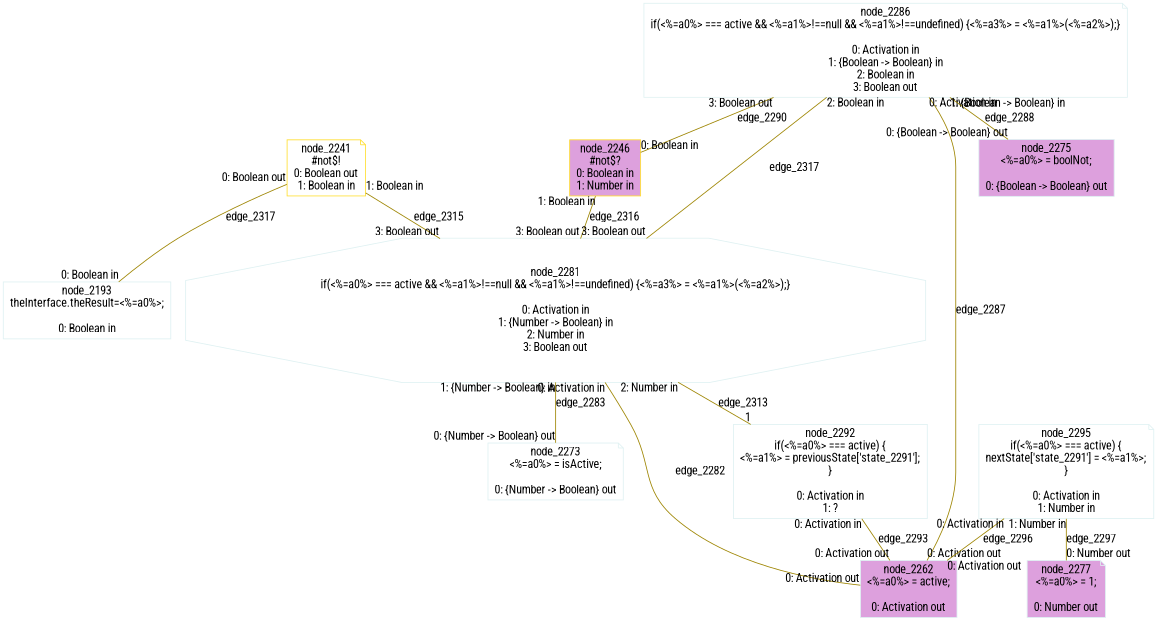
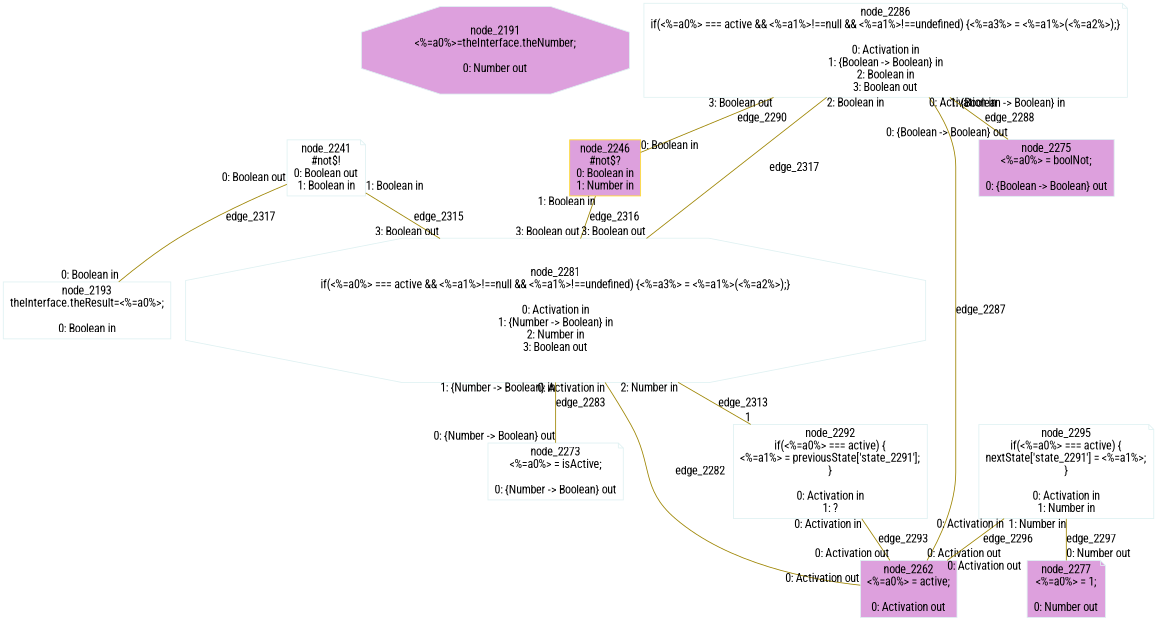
none -> (495, 50)
(326, 168) -> (326, 168)
